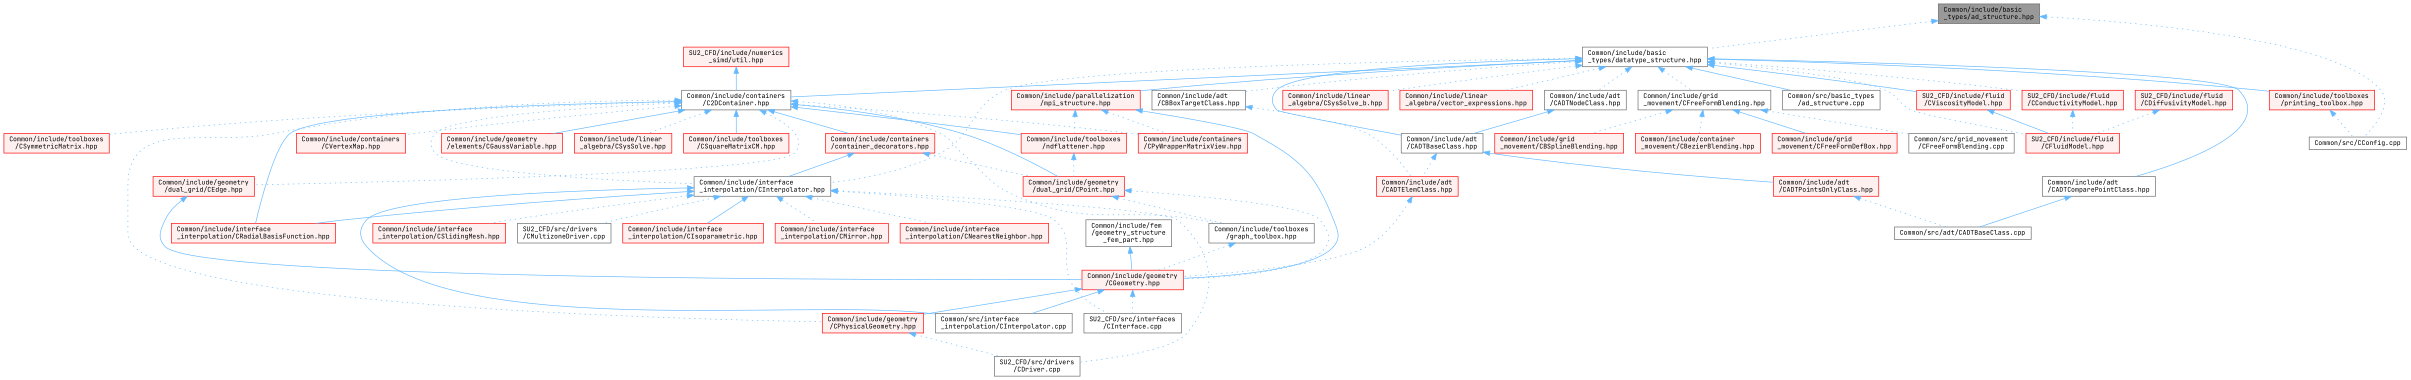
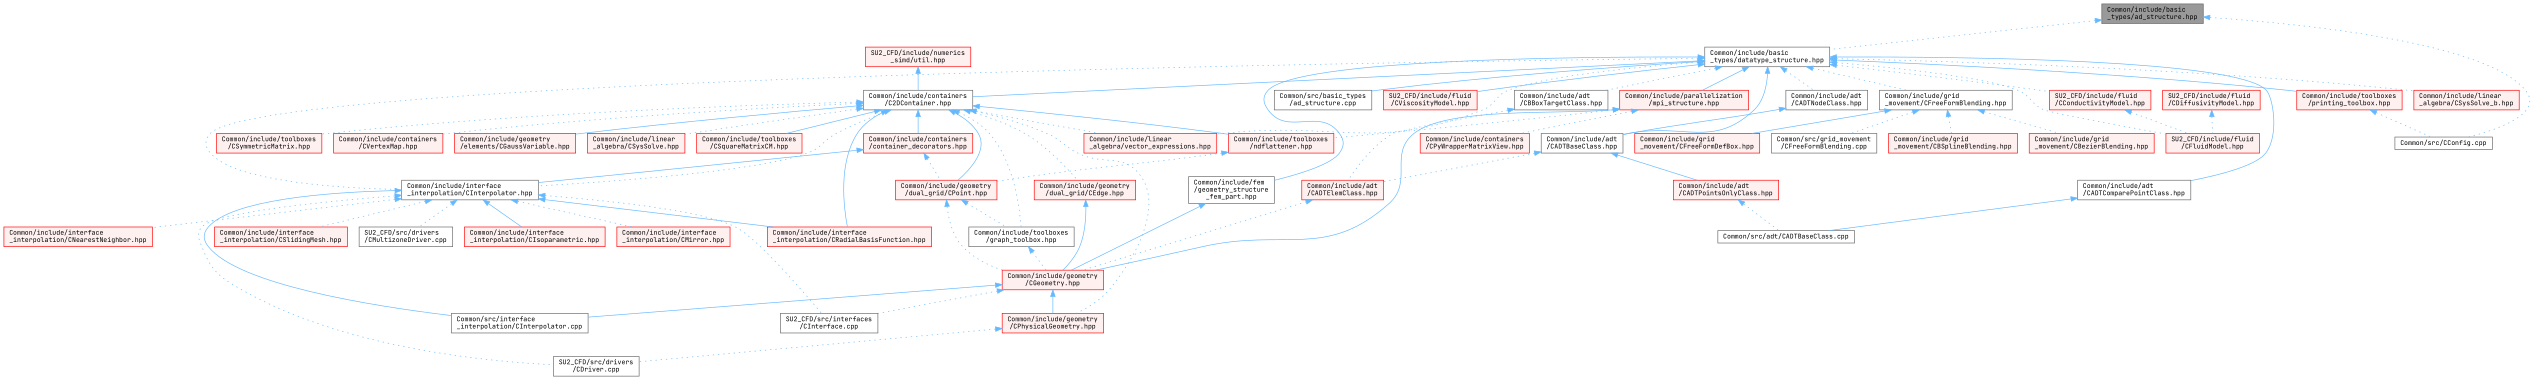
none -> (1369, 68)
(968, 117) -> (1038, 122)
(2021, 123) -> none
(1698, 143) -> (2092, 143)
